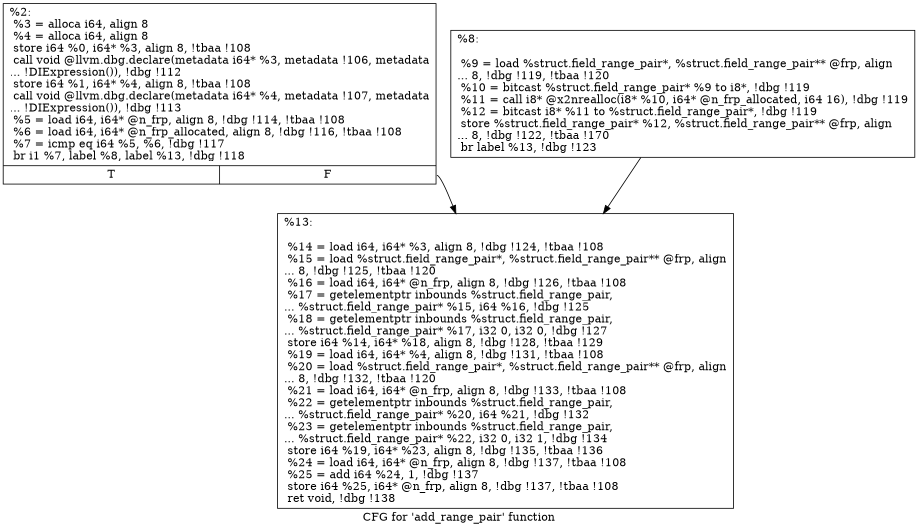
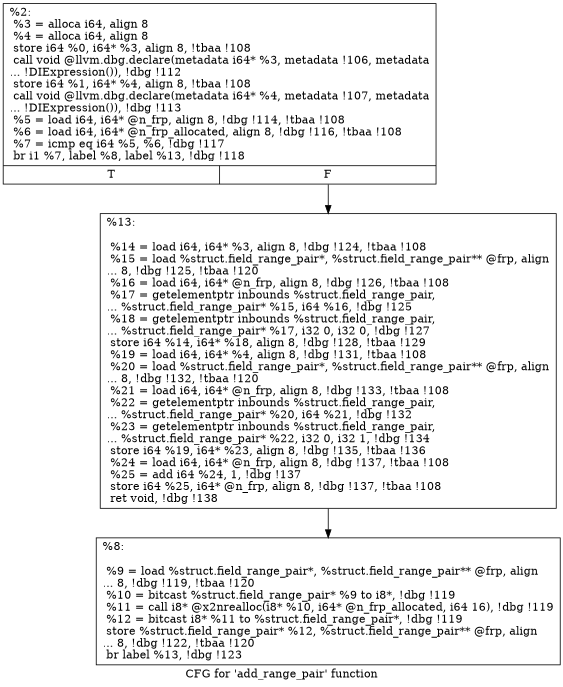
(533, 136) -> (179, 643)
(624, 182) -> (328, 519)
